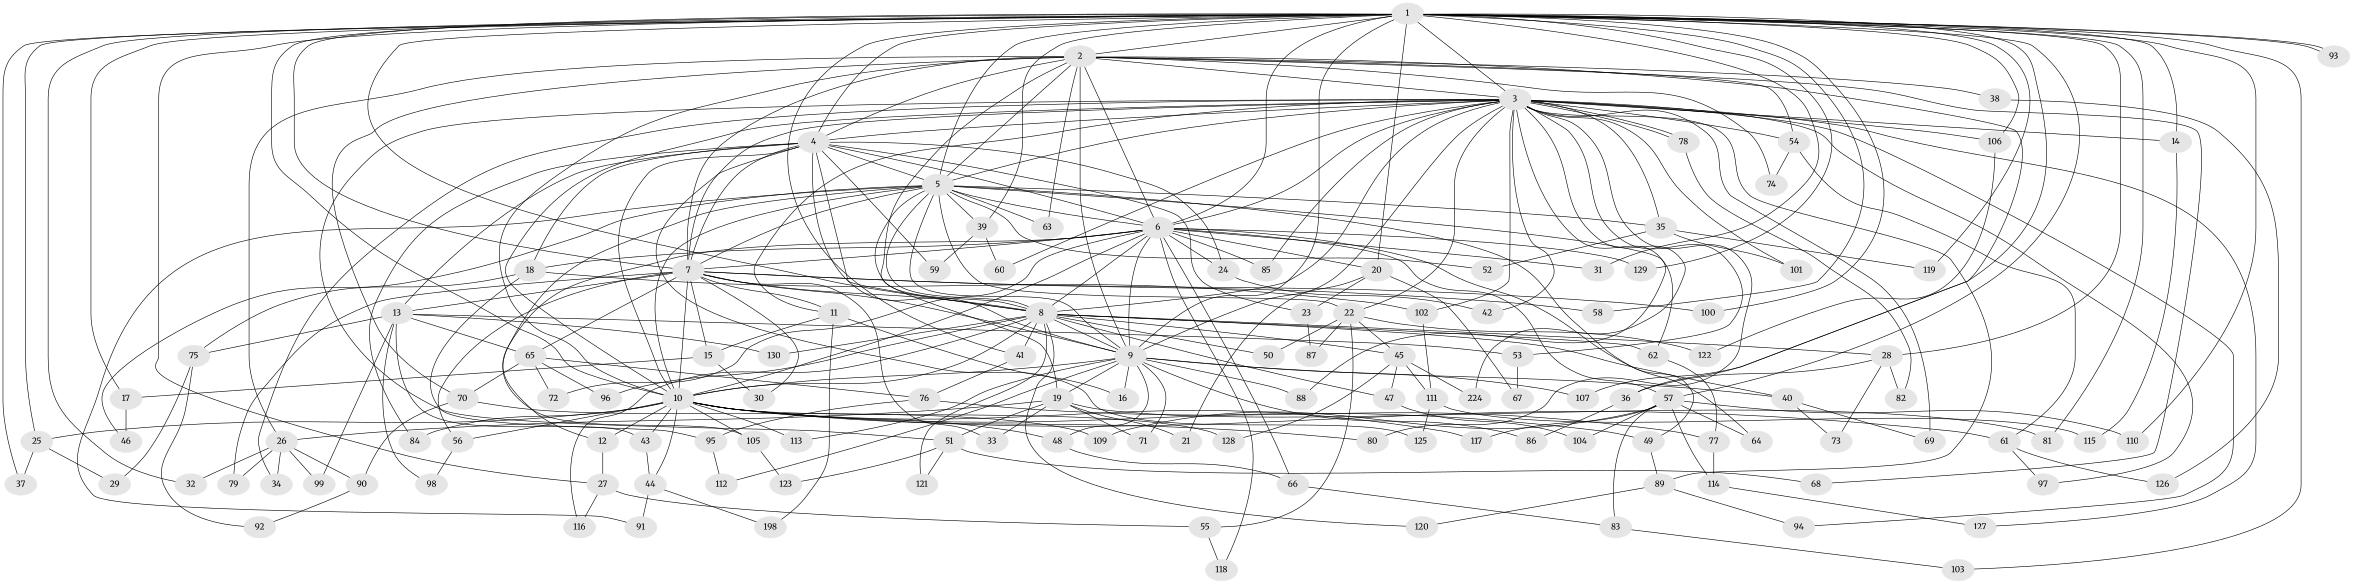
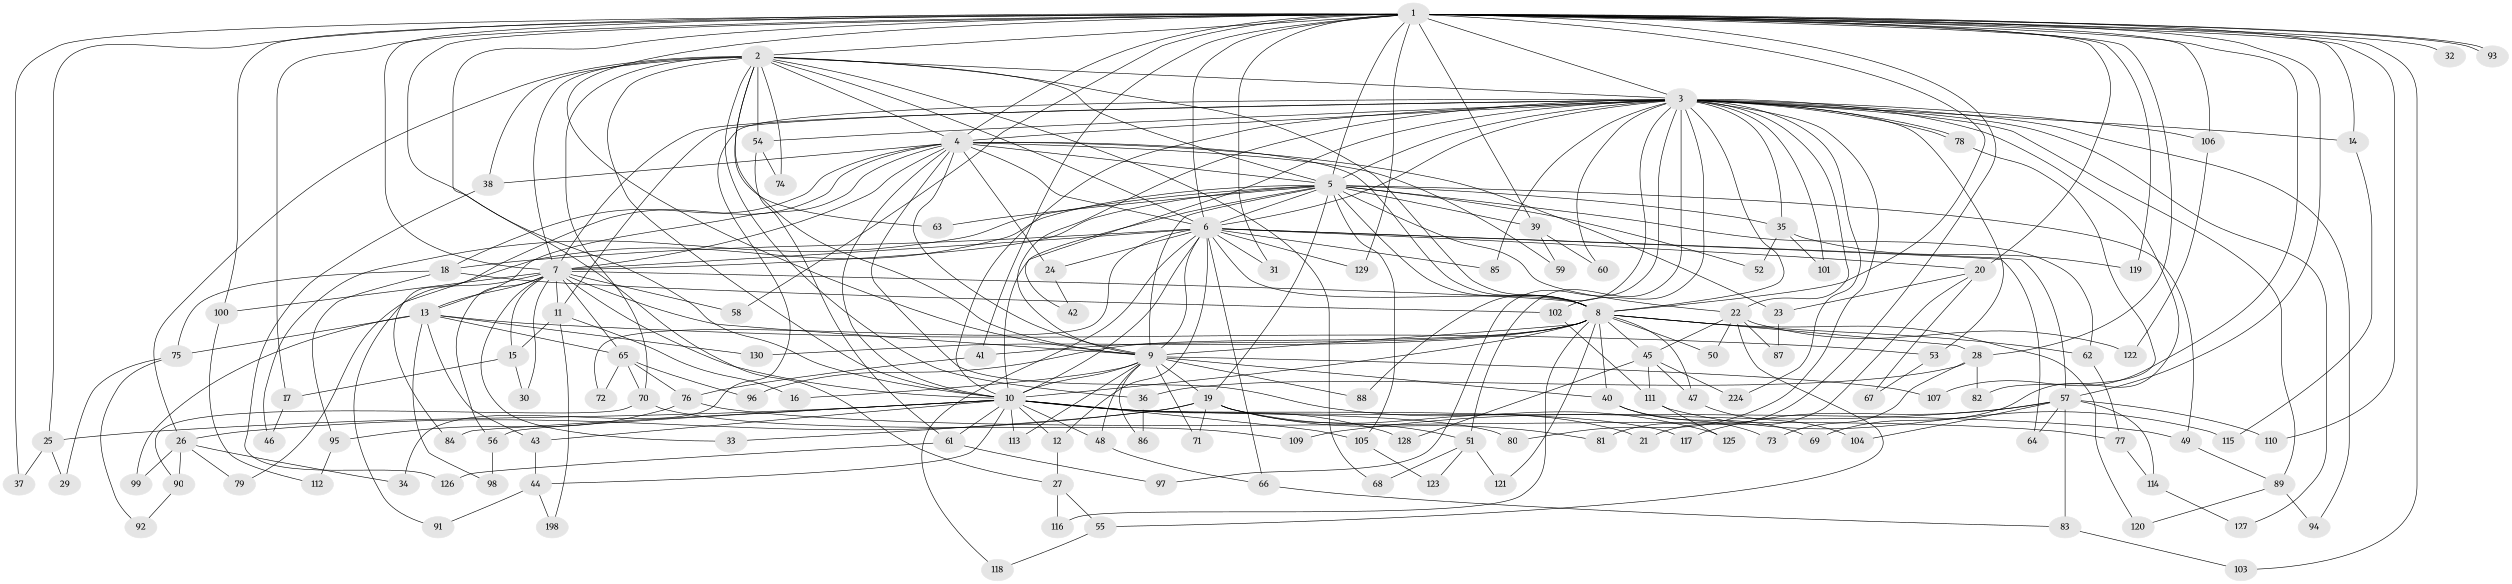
none -> (712, 164)
(919, 428) -> (214, 424)
(239, 461) -> none
